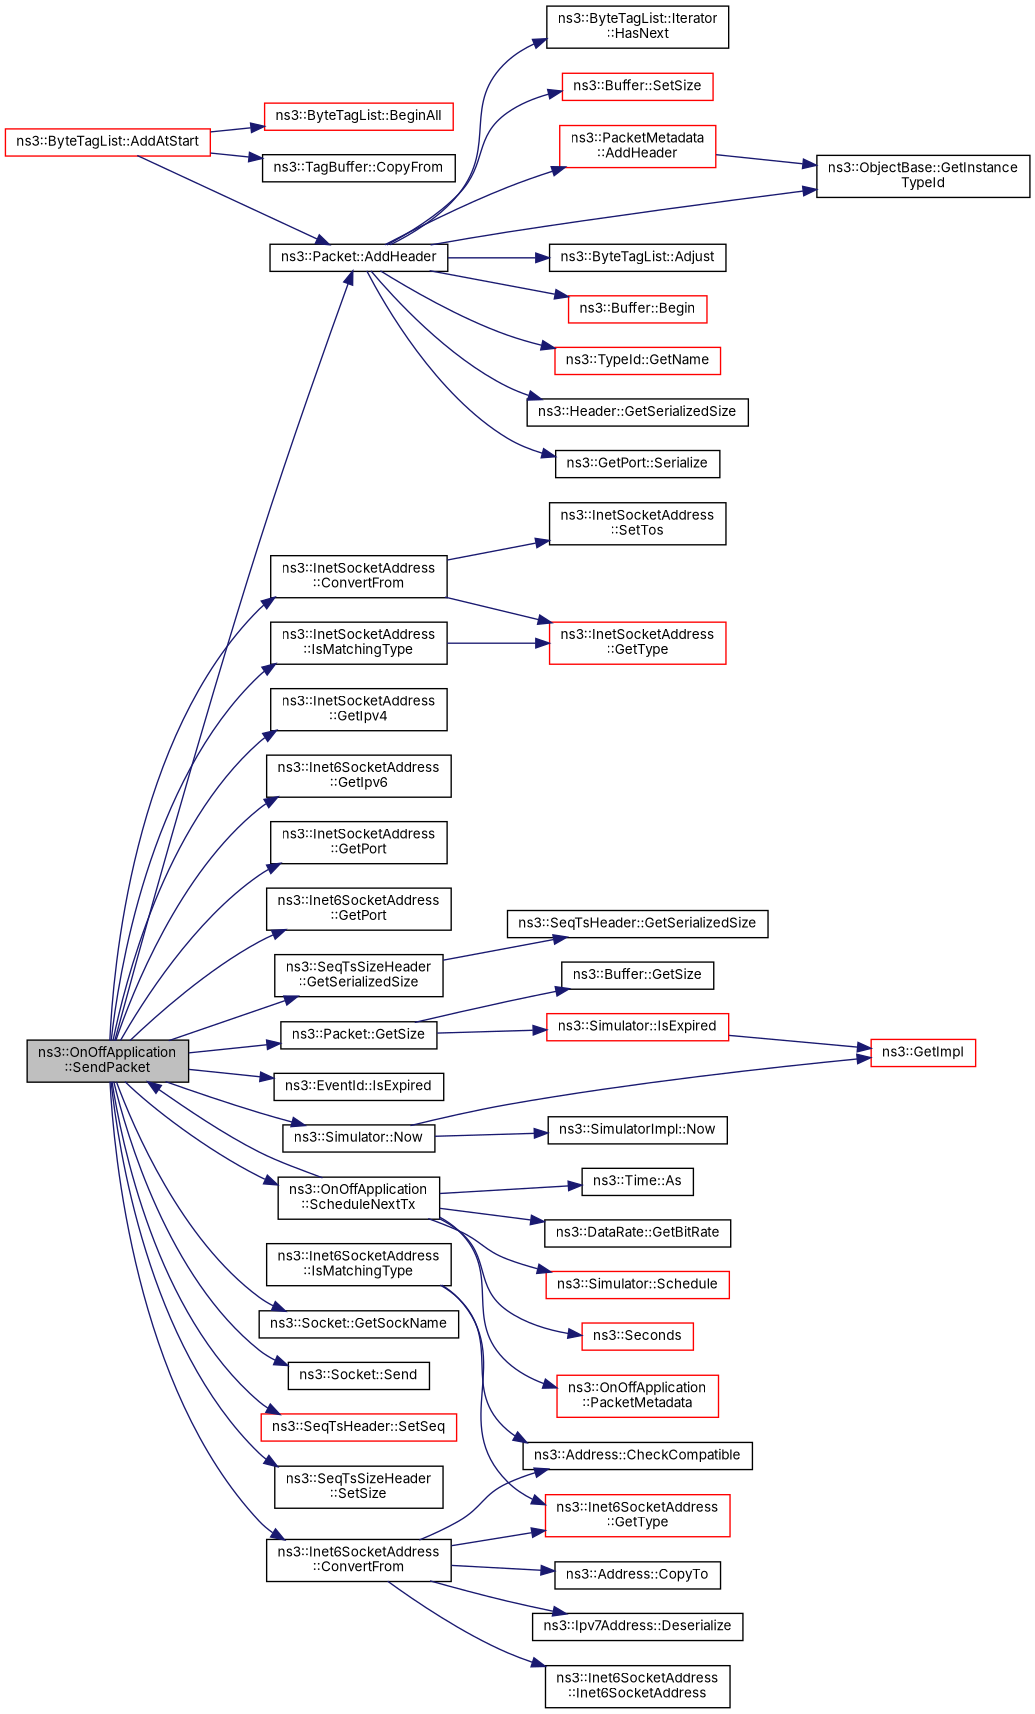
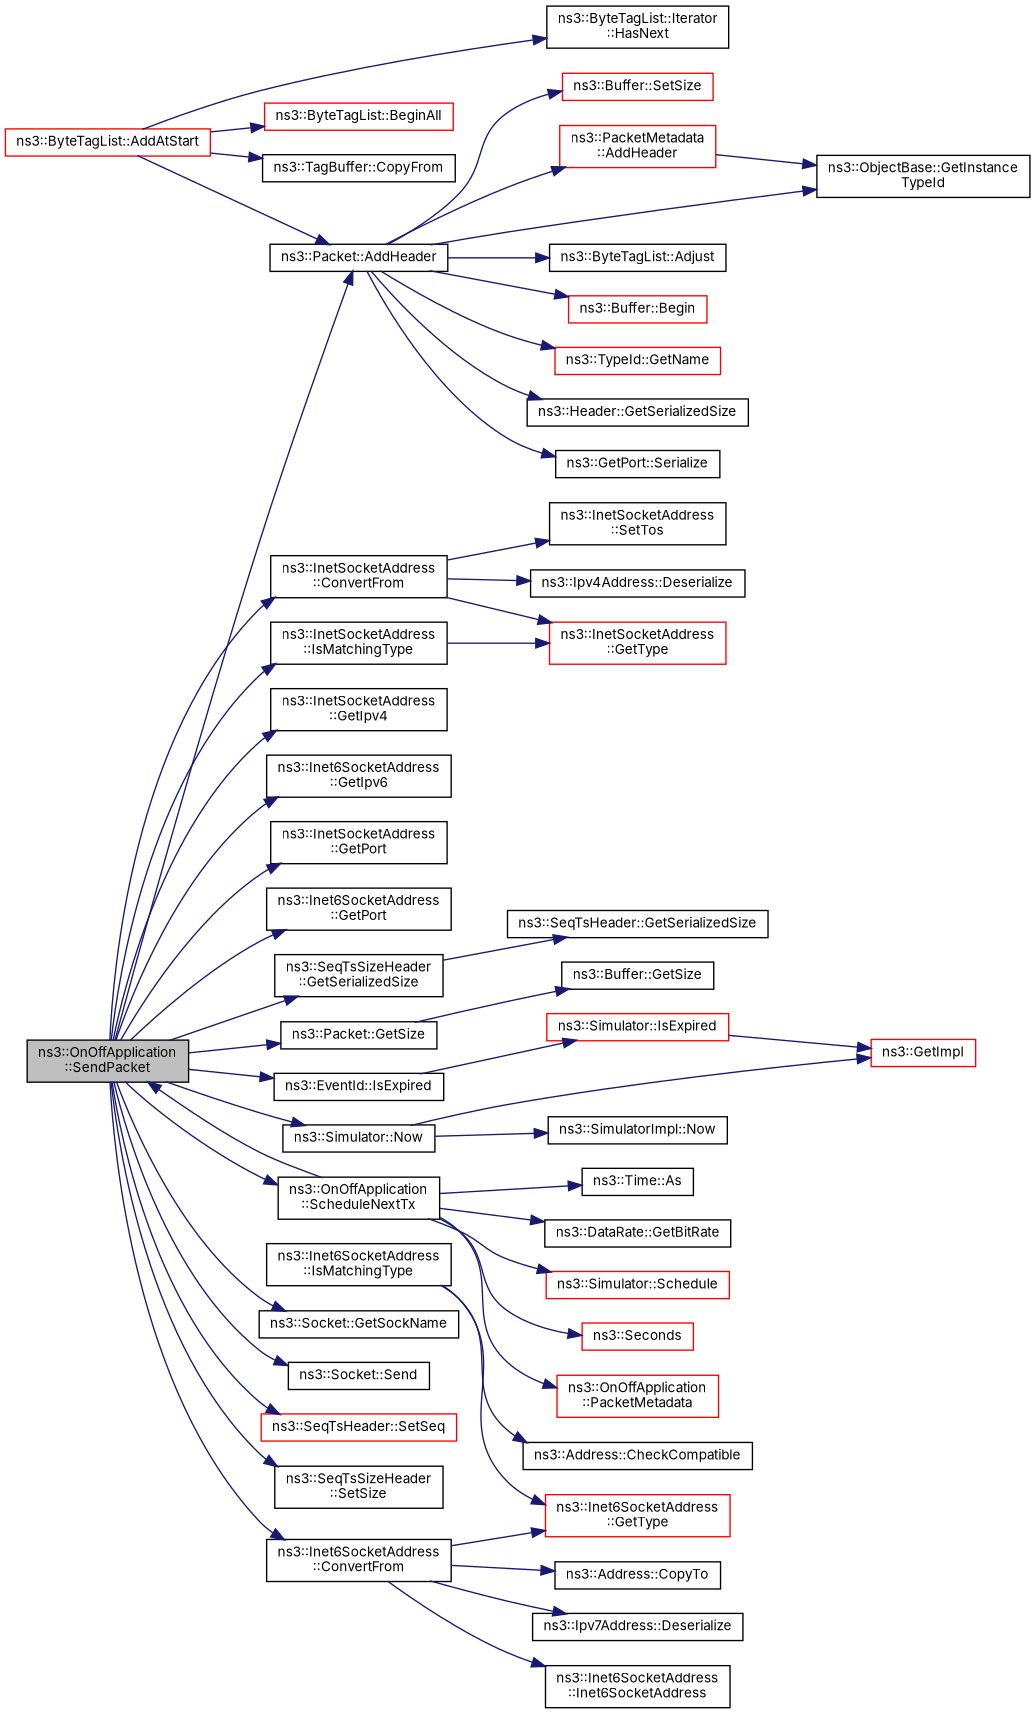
(480, 127) -> (335, 74)
none -> (638, 583)
(485, 1032) -> (492, 1058)
(478, 1506) -> none
